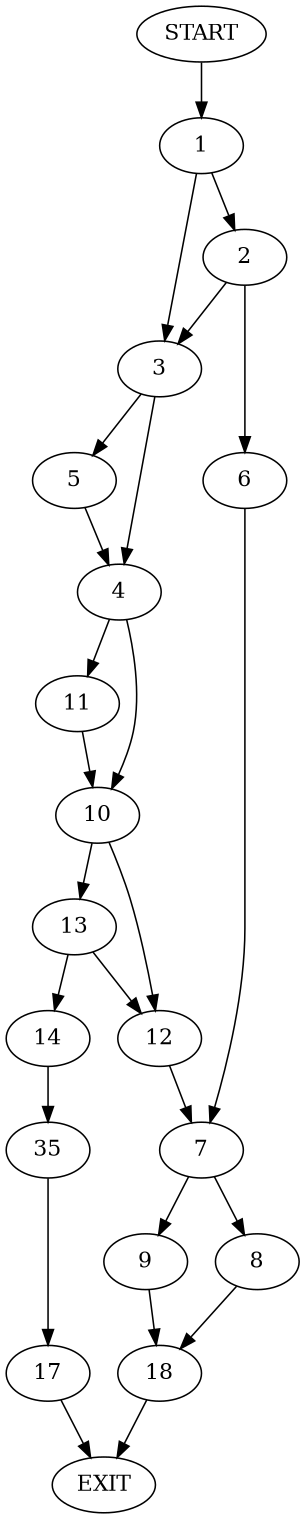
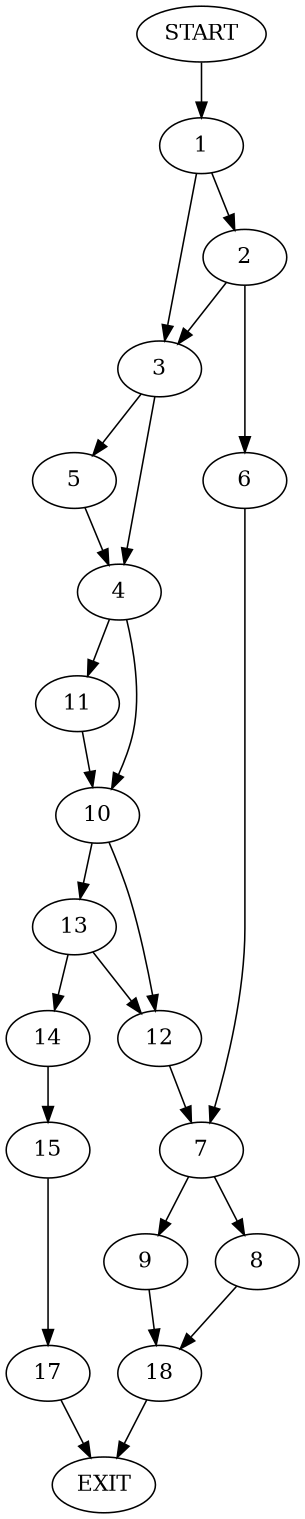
(48, 1150) -> (48, 1150)
